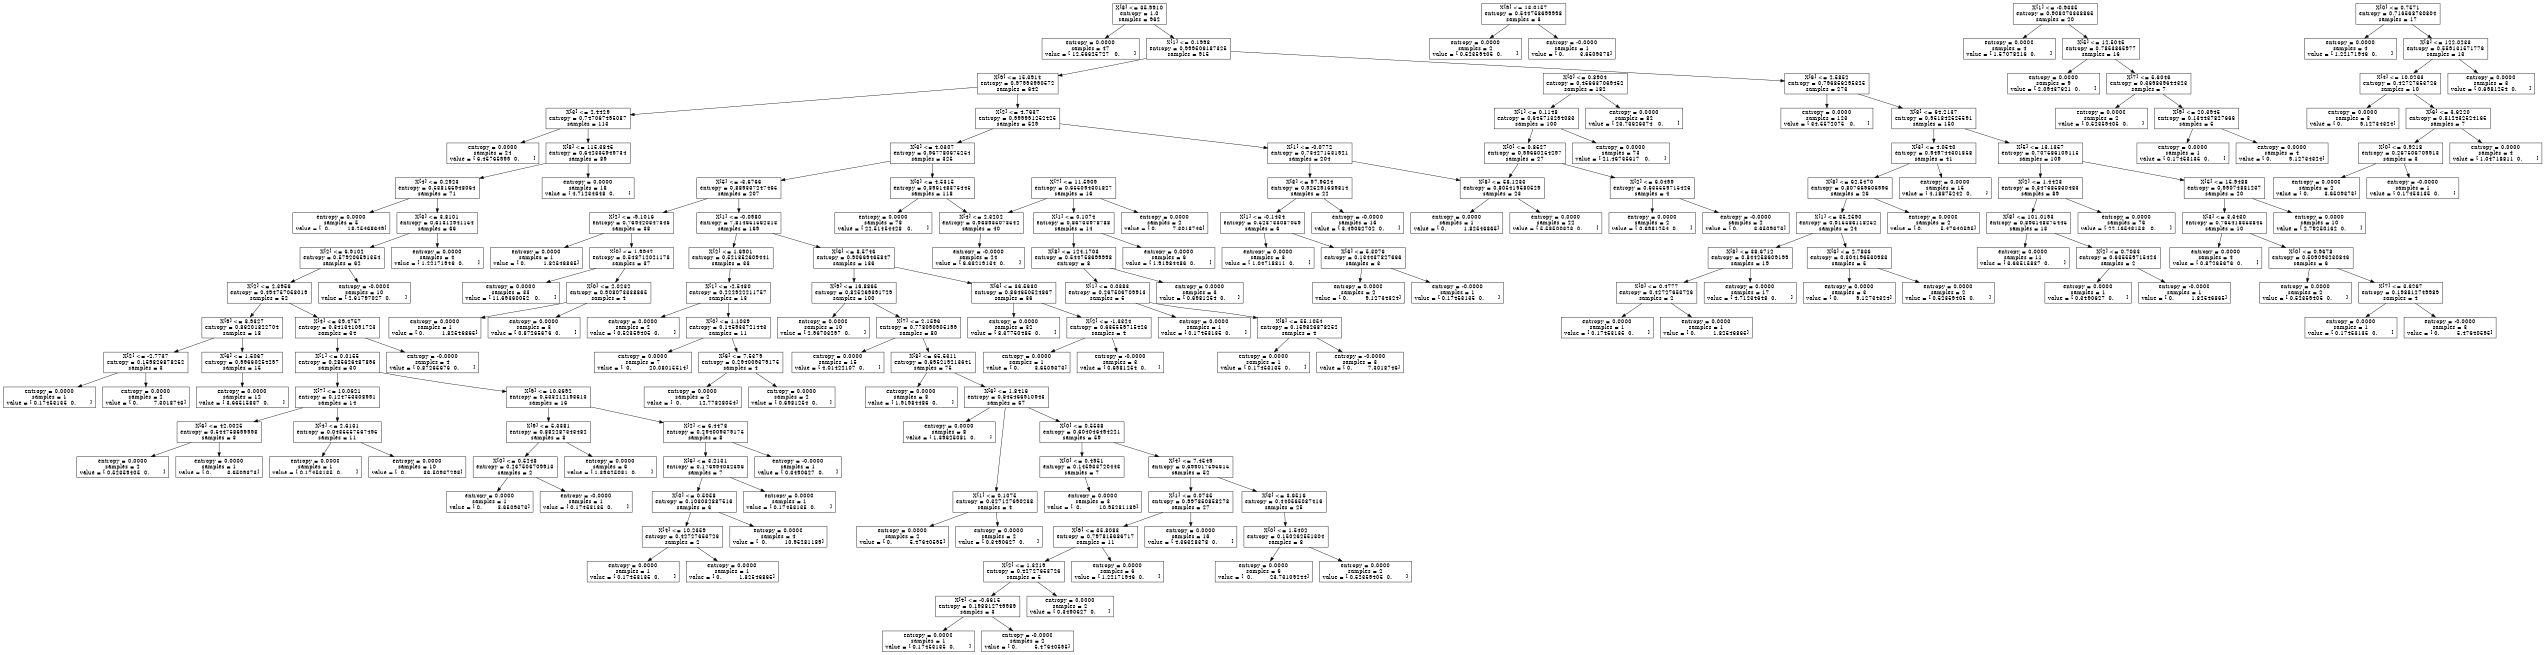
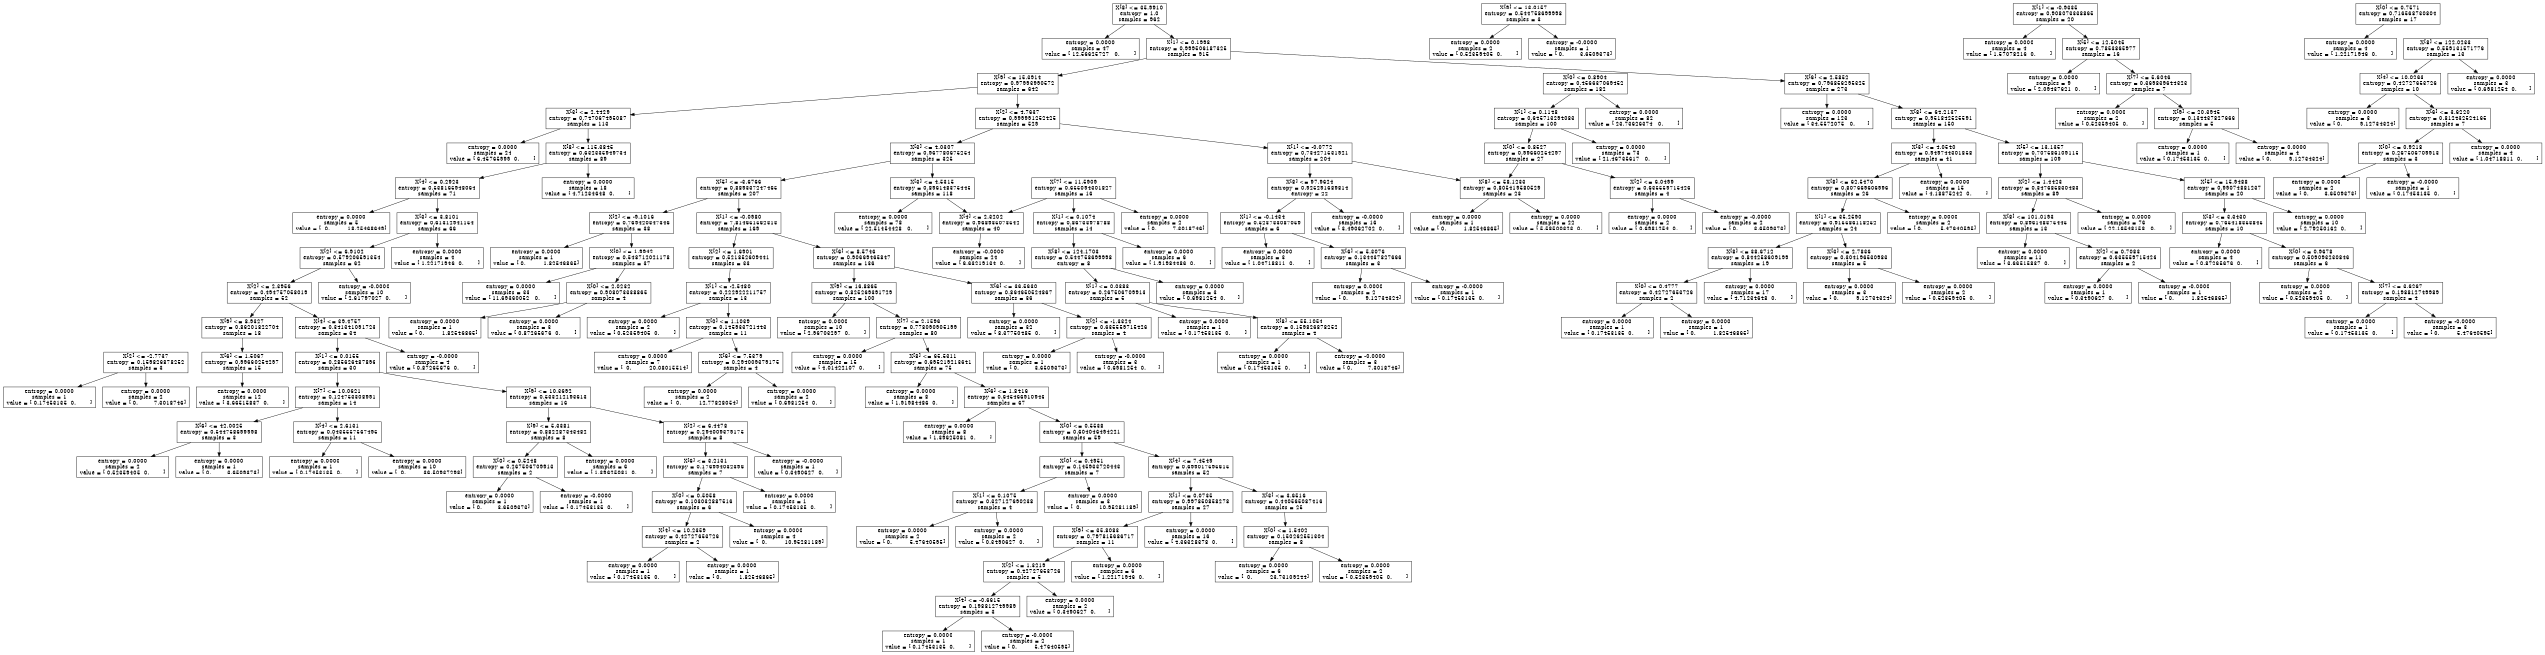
(2420, 30) -> none
(588, 153) -> (588, 153)
(1310, 188) -> (1310, 188)
(196, 344) -> none
(1001, 448) -> (1040, 484)
